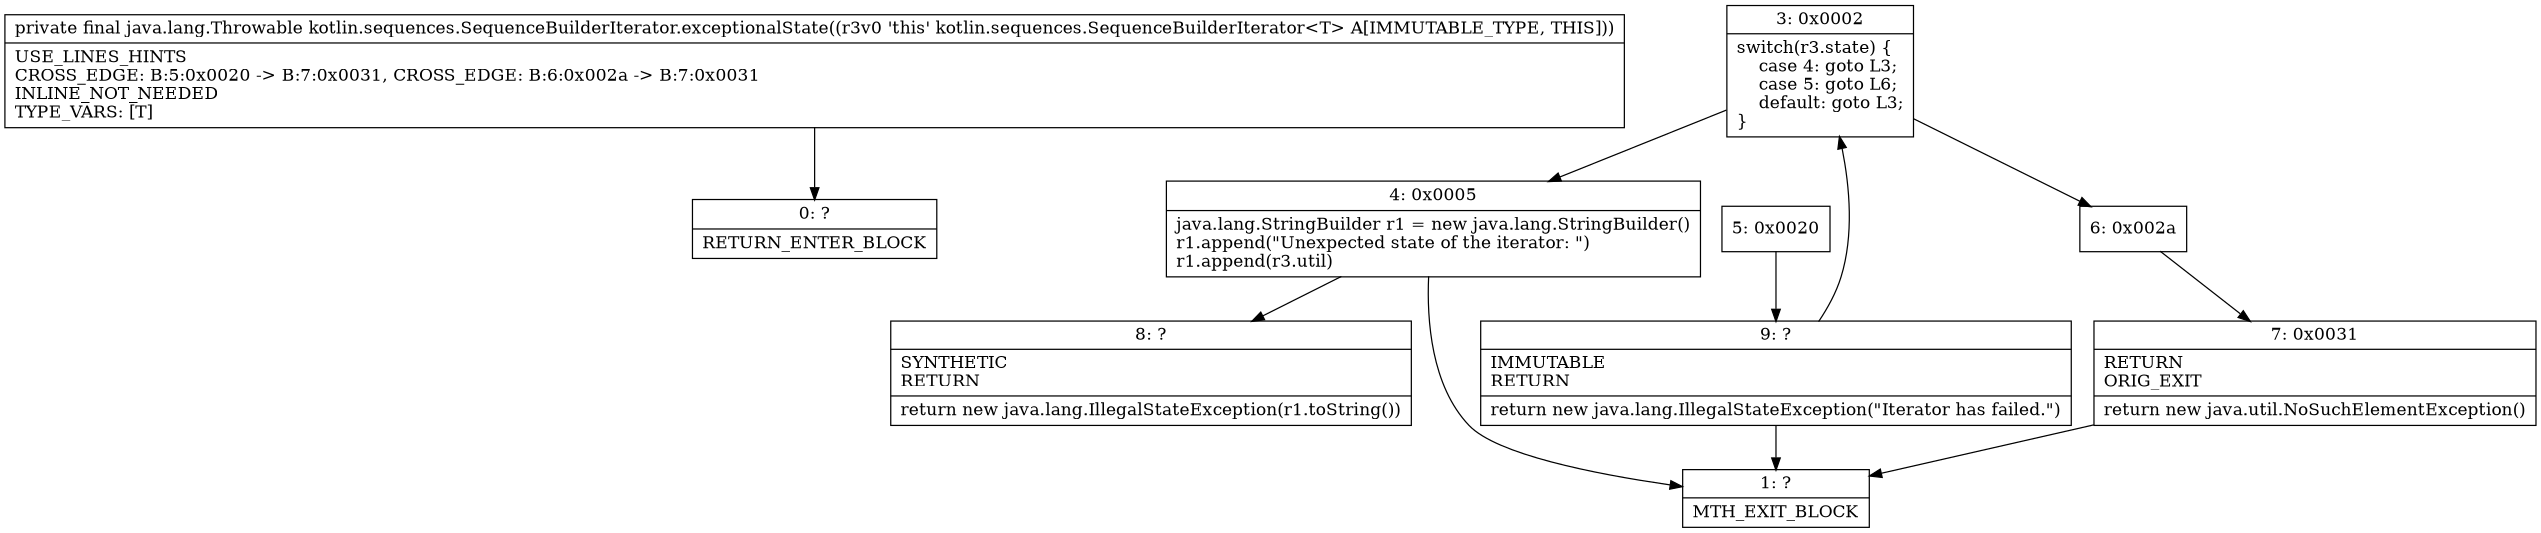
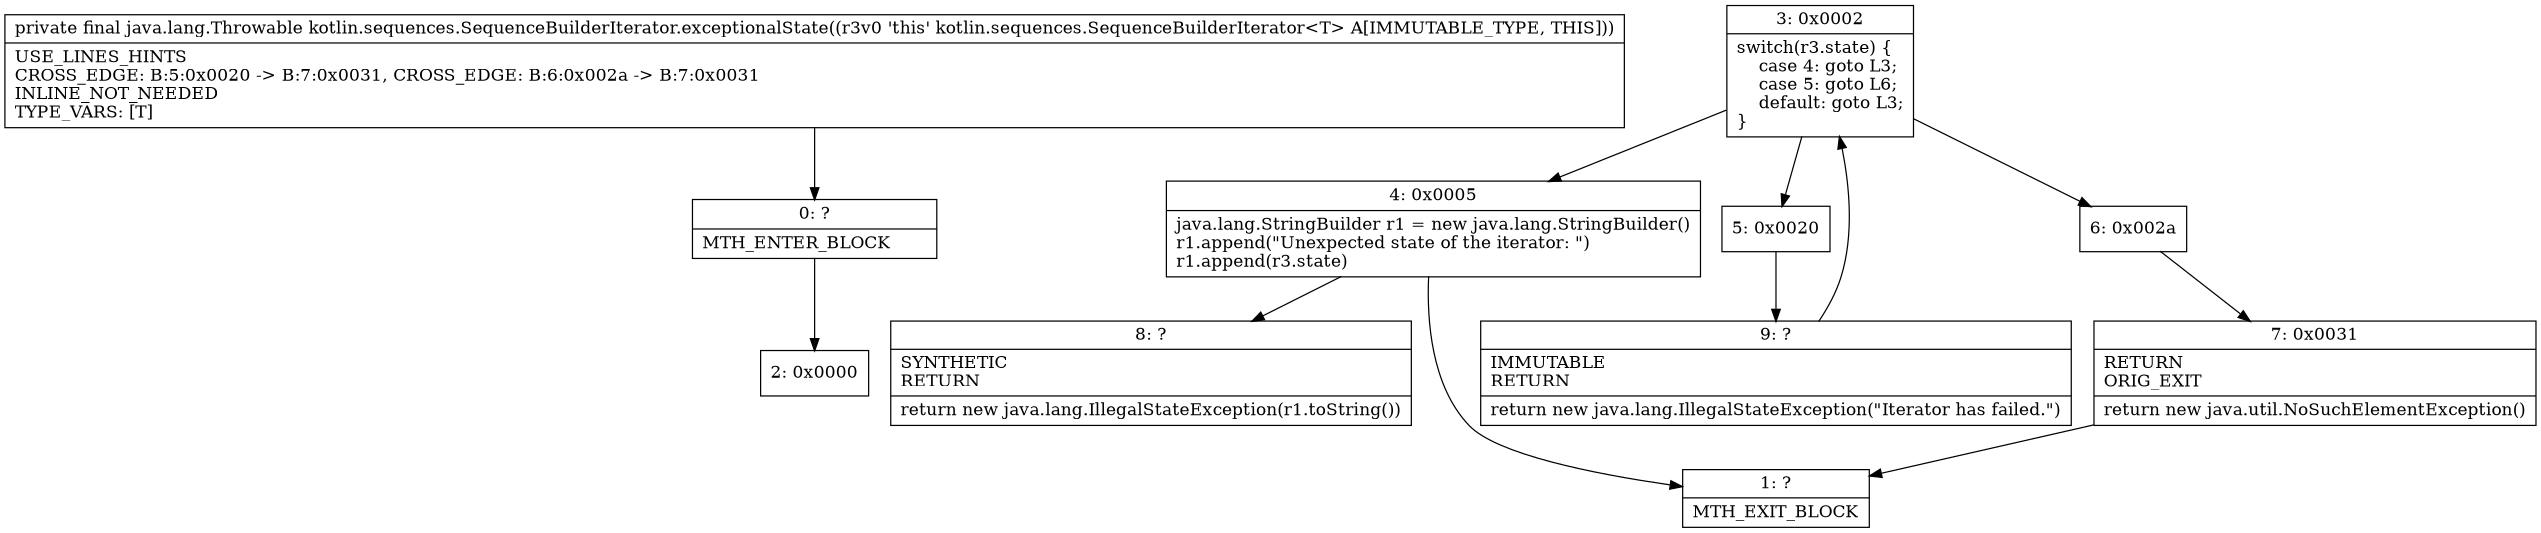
none -> (1794, 166)
(815, 243) -> (797, 243)
(1255, 262) -> (1262, 262)
none -> (815, 373)
(1776, 441) -> none
